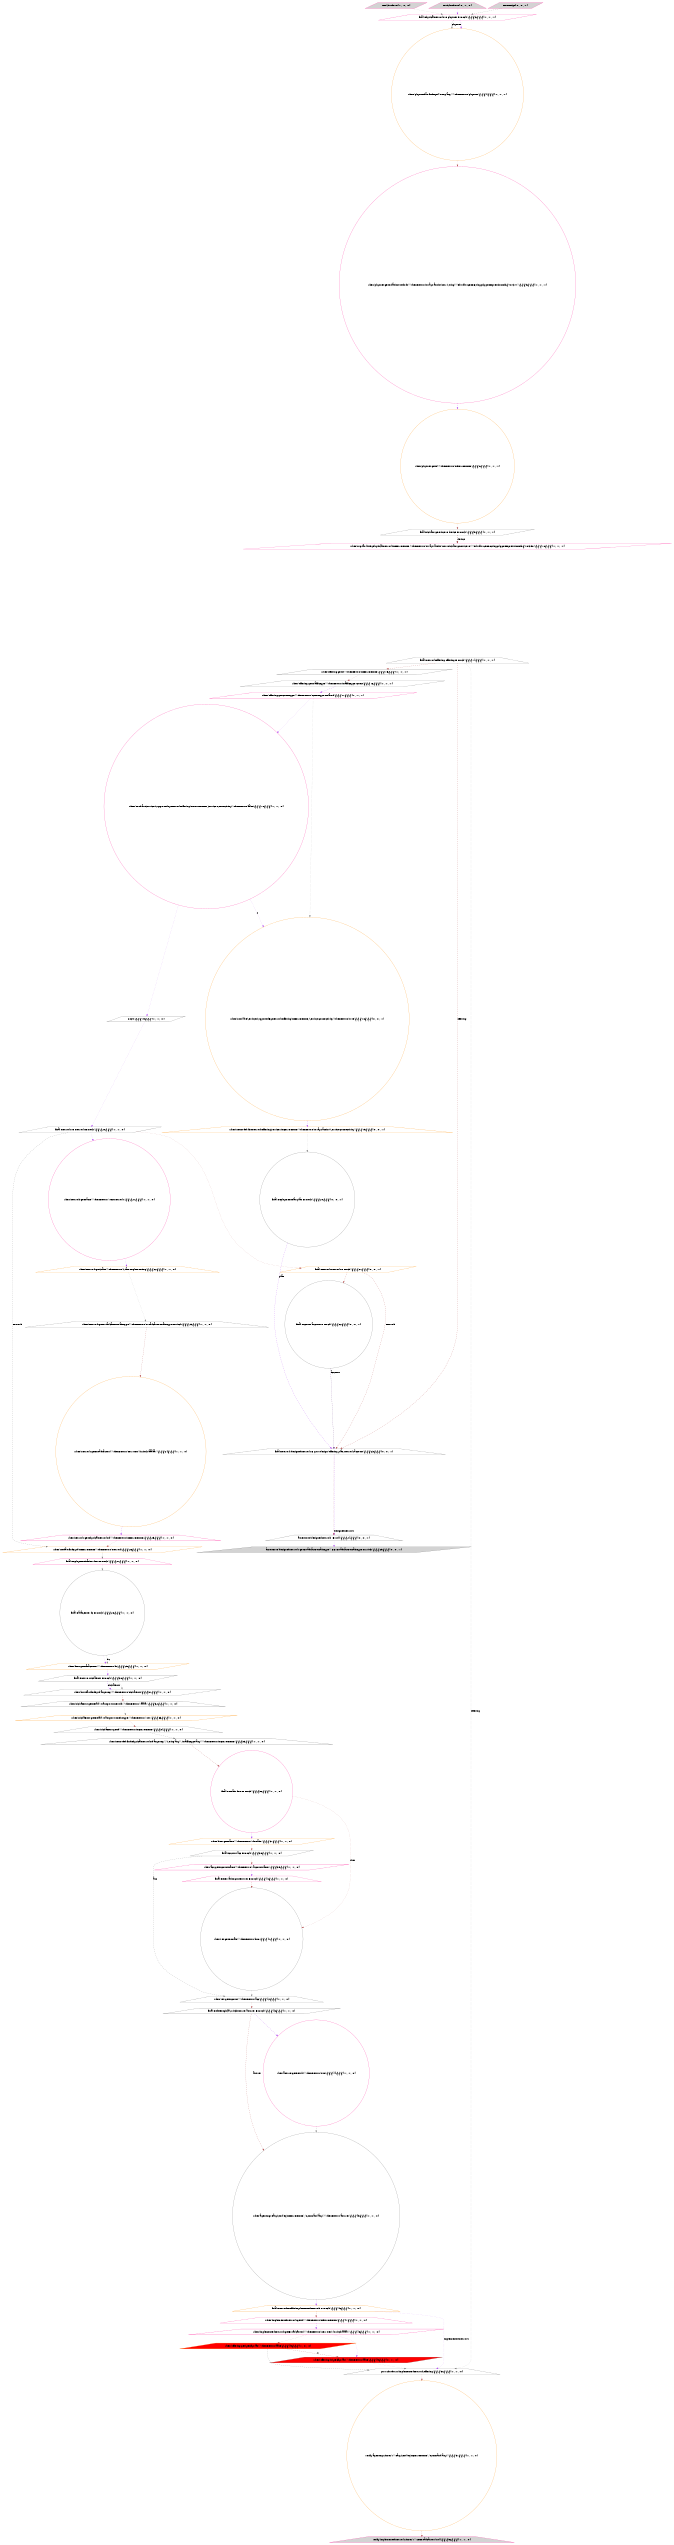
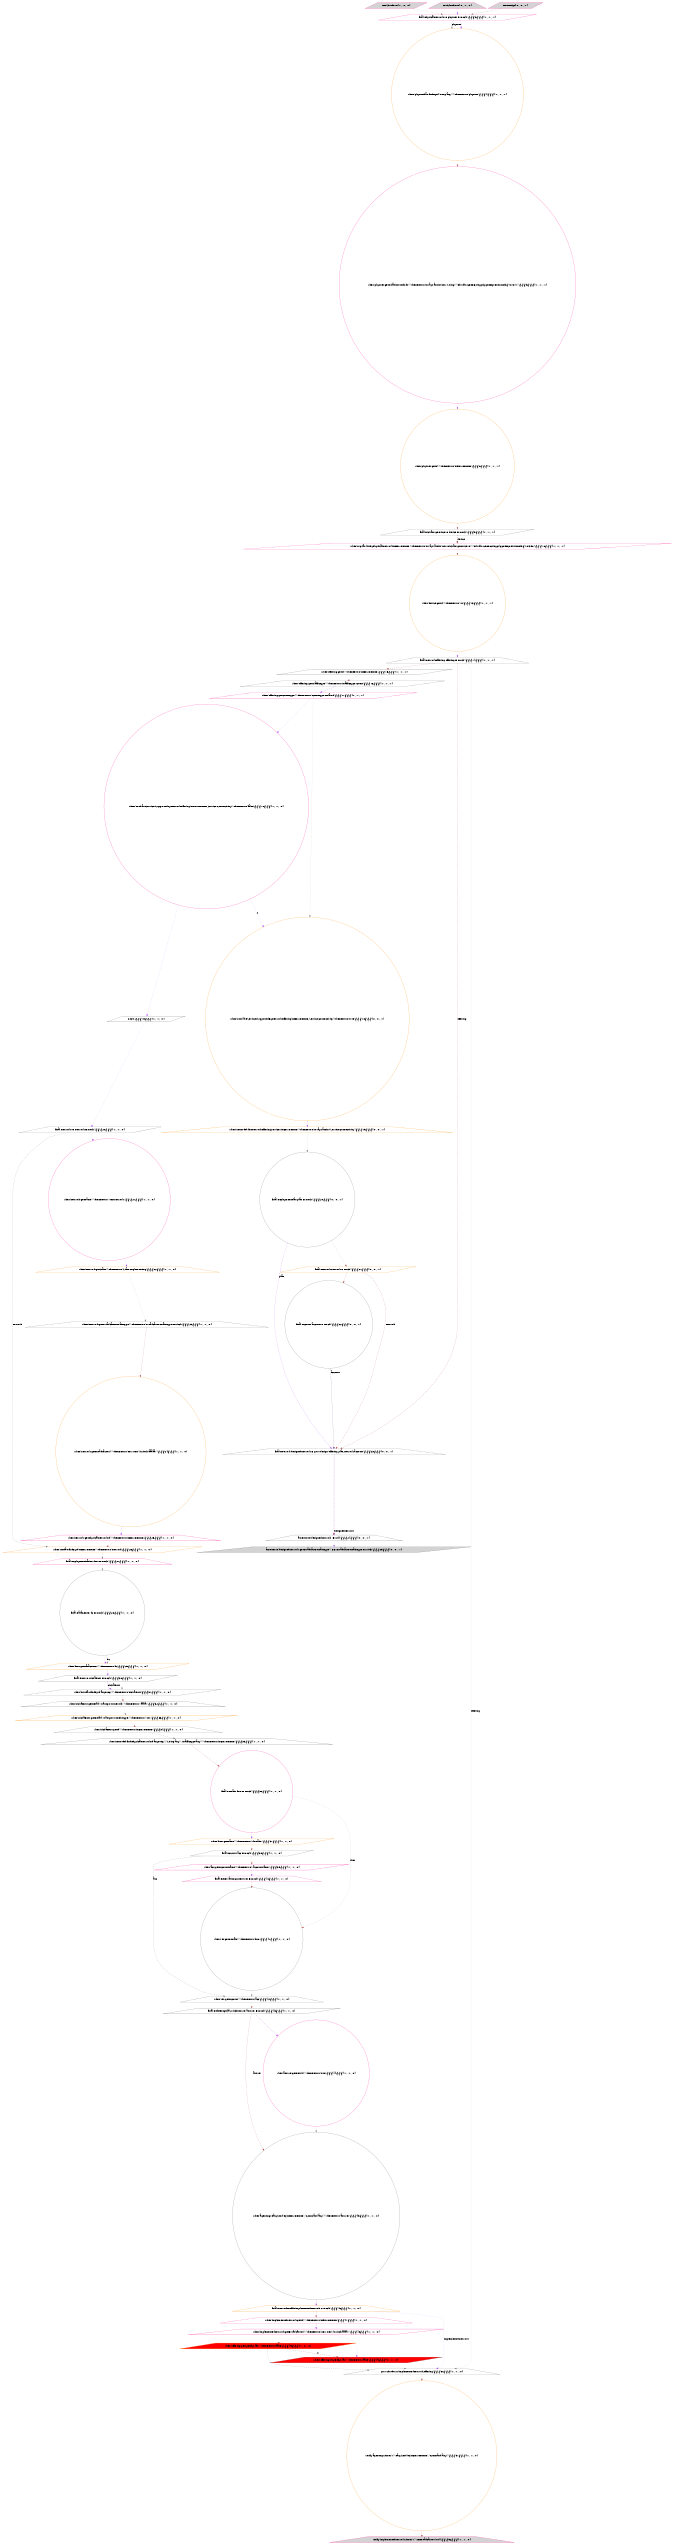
none -> (457, 603)
(216, 1202) -> (339, 1253)
